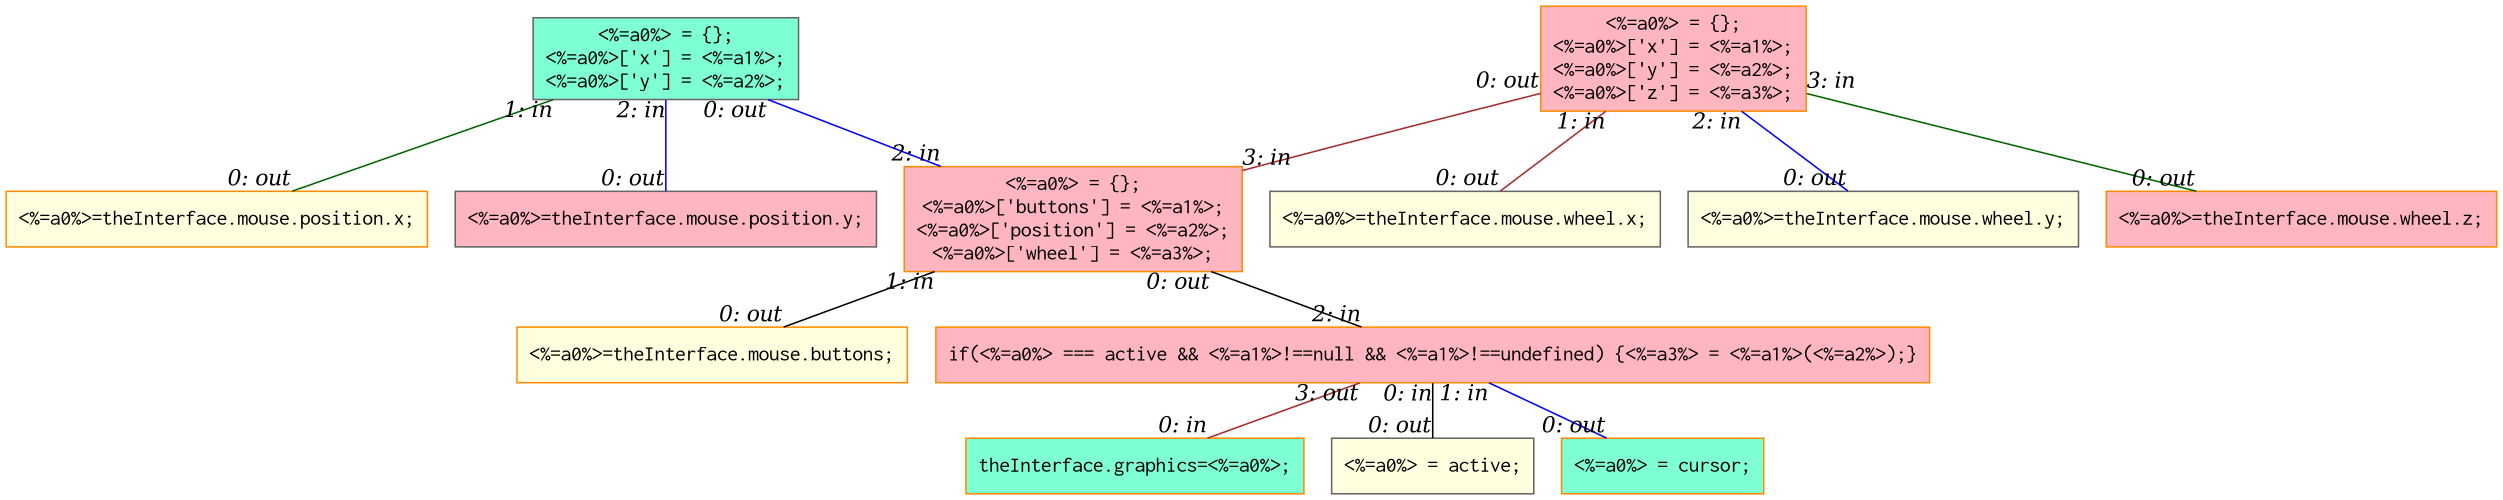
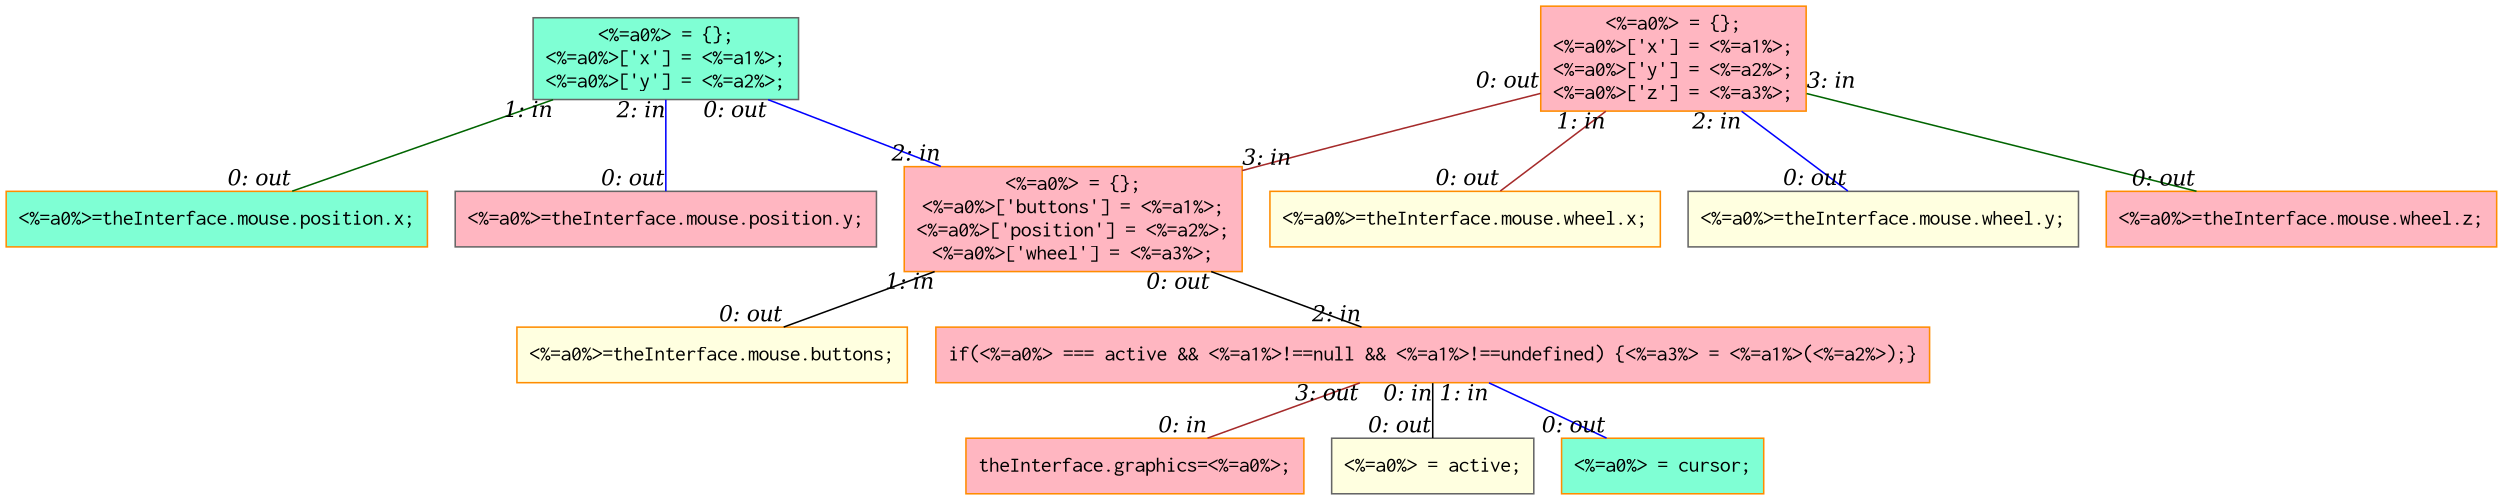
(217, 219) -> (217, 219)
(1465, 219) -> (1465, 219)
(1135, 466) -> (1135, 466)
